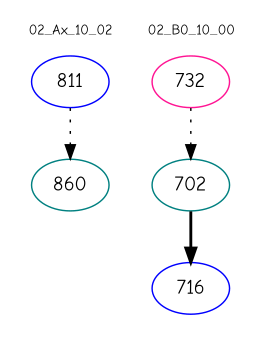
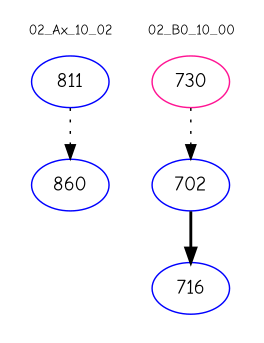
(191, 82) -> (191, 82)
(70, 185) -> (70, 185)
(191, 185) -> (191, 185)
